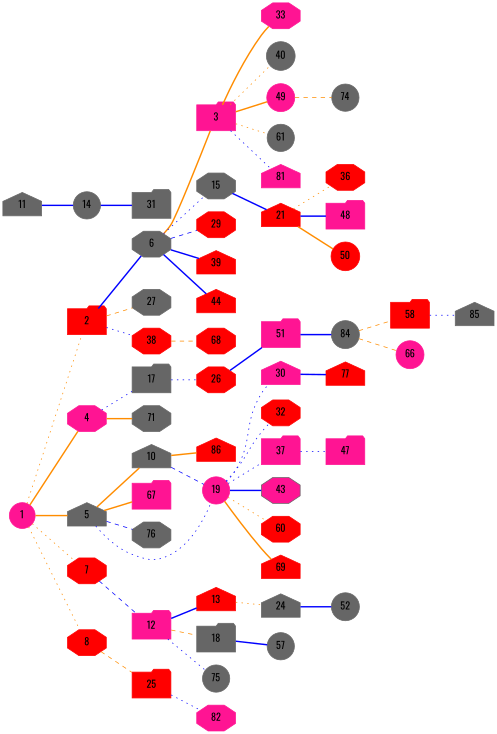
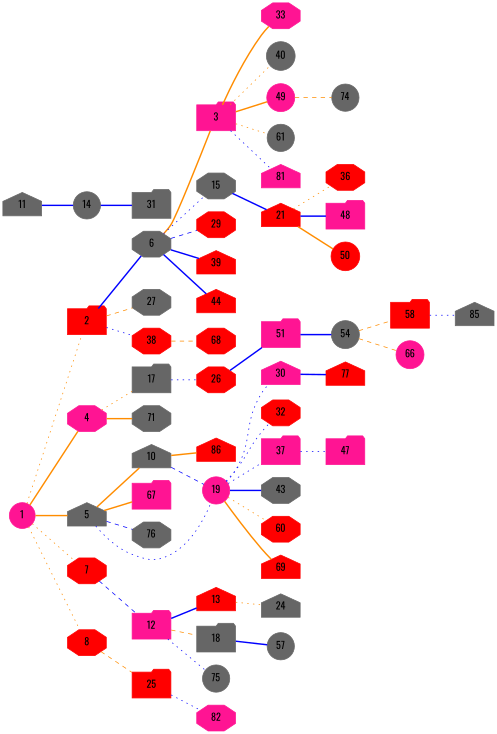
(345, 335) -> (345, 335)
(117, 401) -> (117, 401)
(281, 490) -> (281, 490)
(345, 607) -> none
